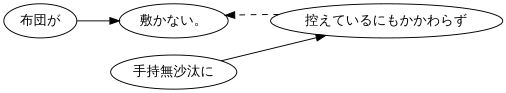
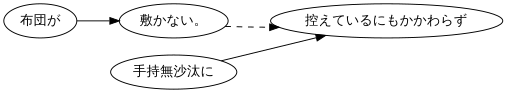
(257, 15) -> (247, 27)
